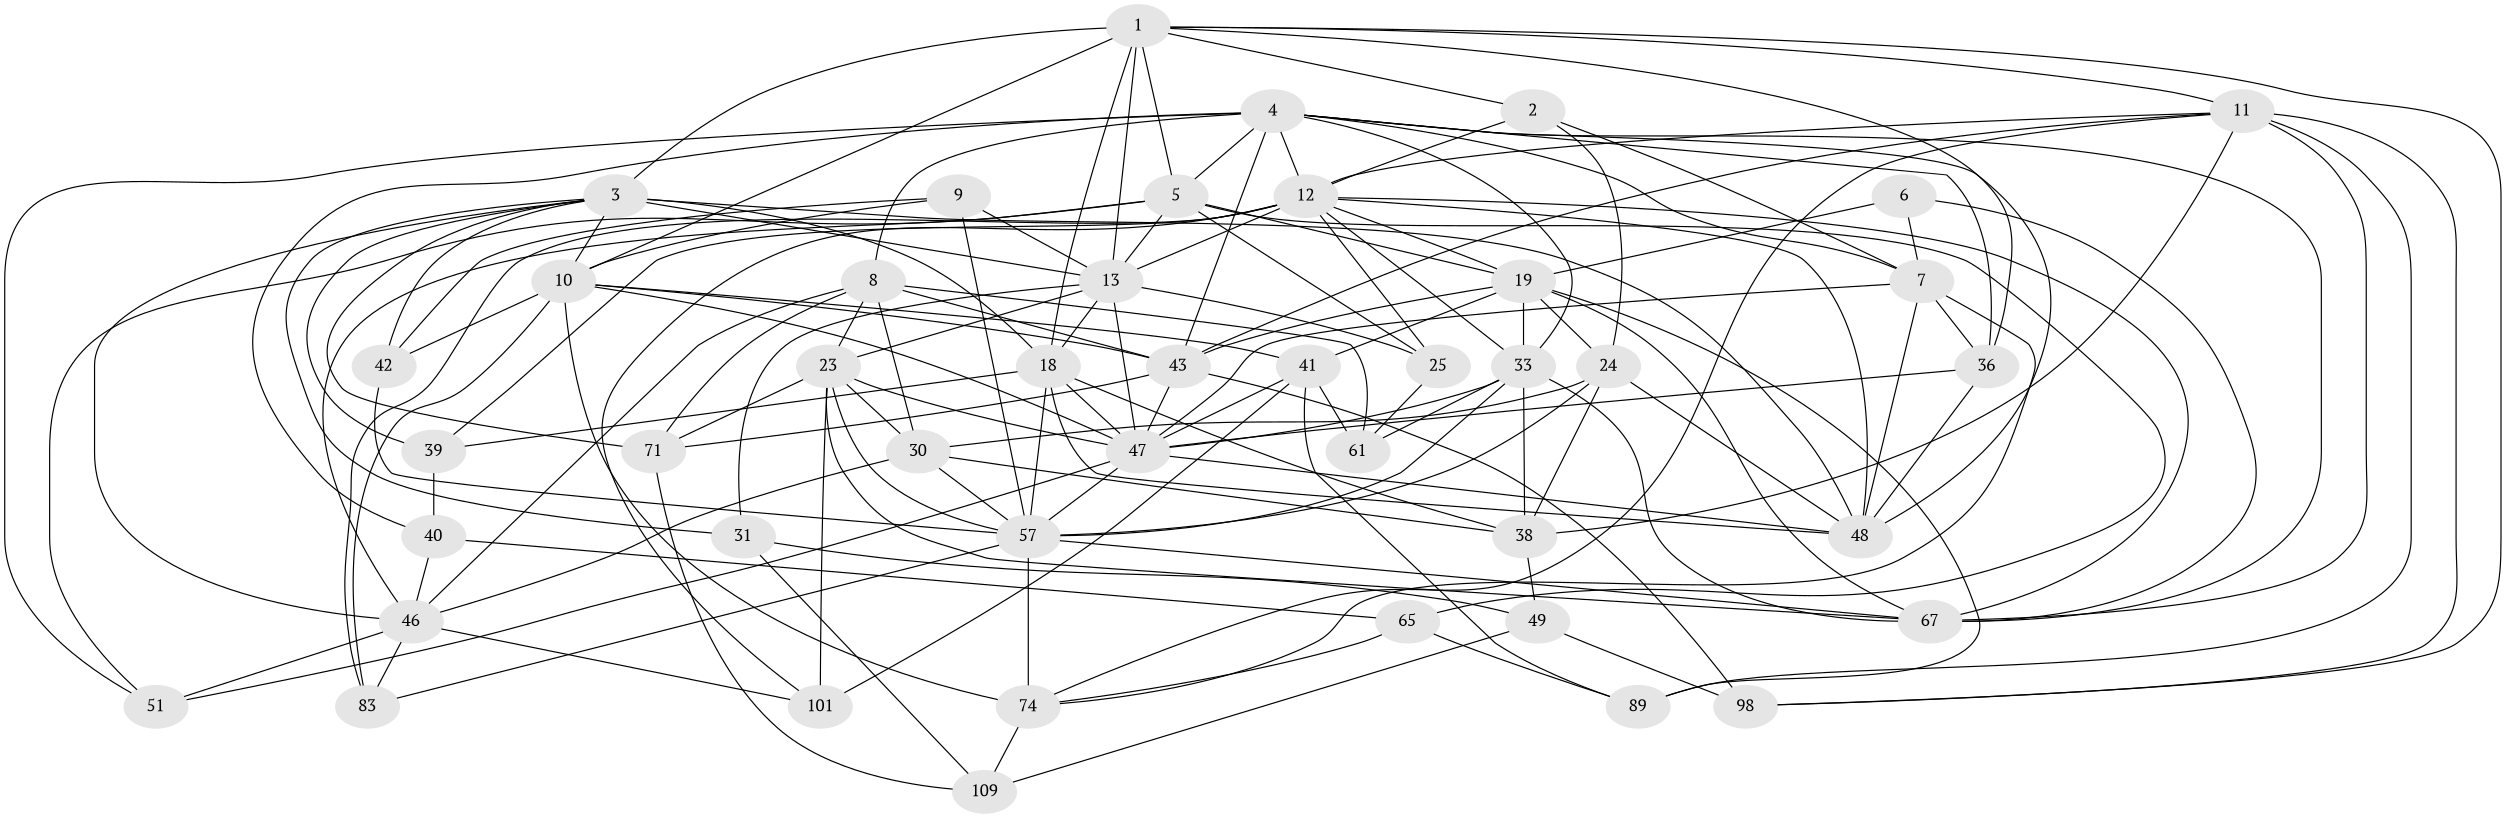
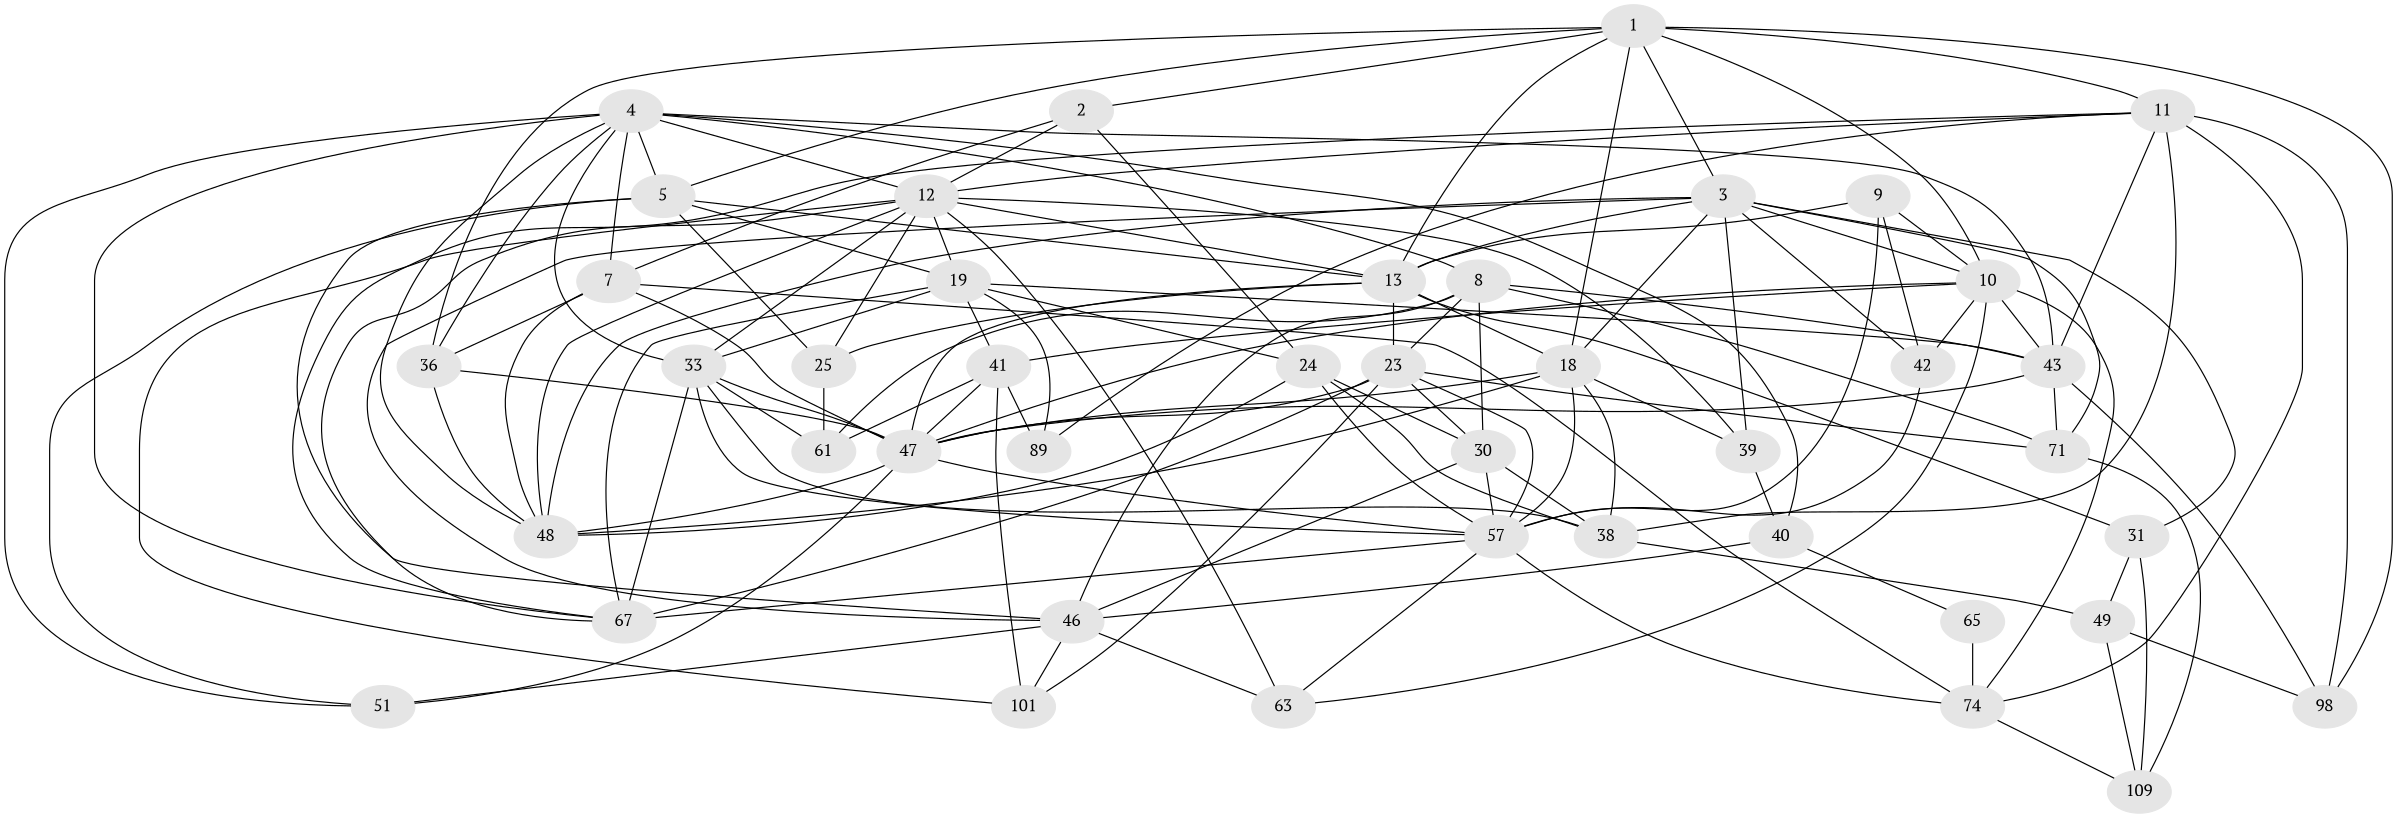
(1904, 196) -> none
(2083, 353) -> none
(1521, 667) -> none
(368, 707) -> (1284, 707)
